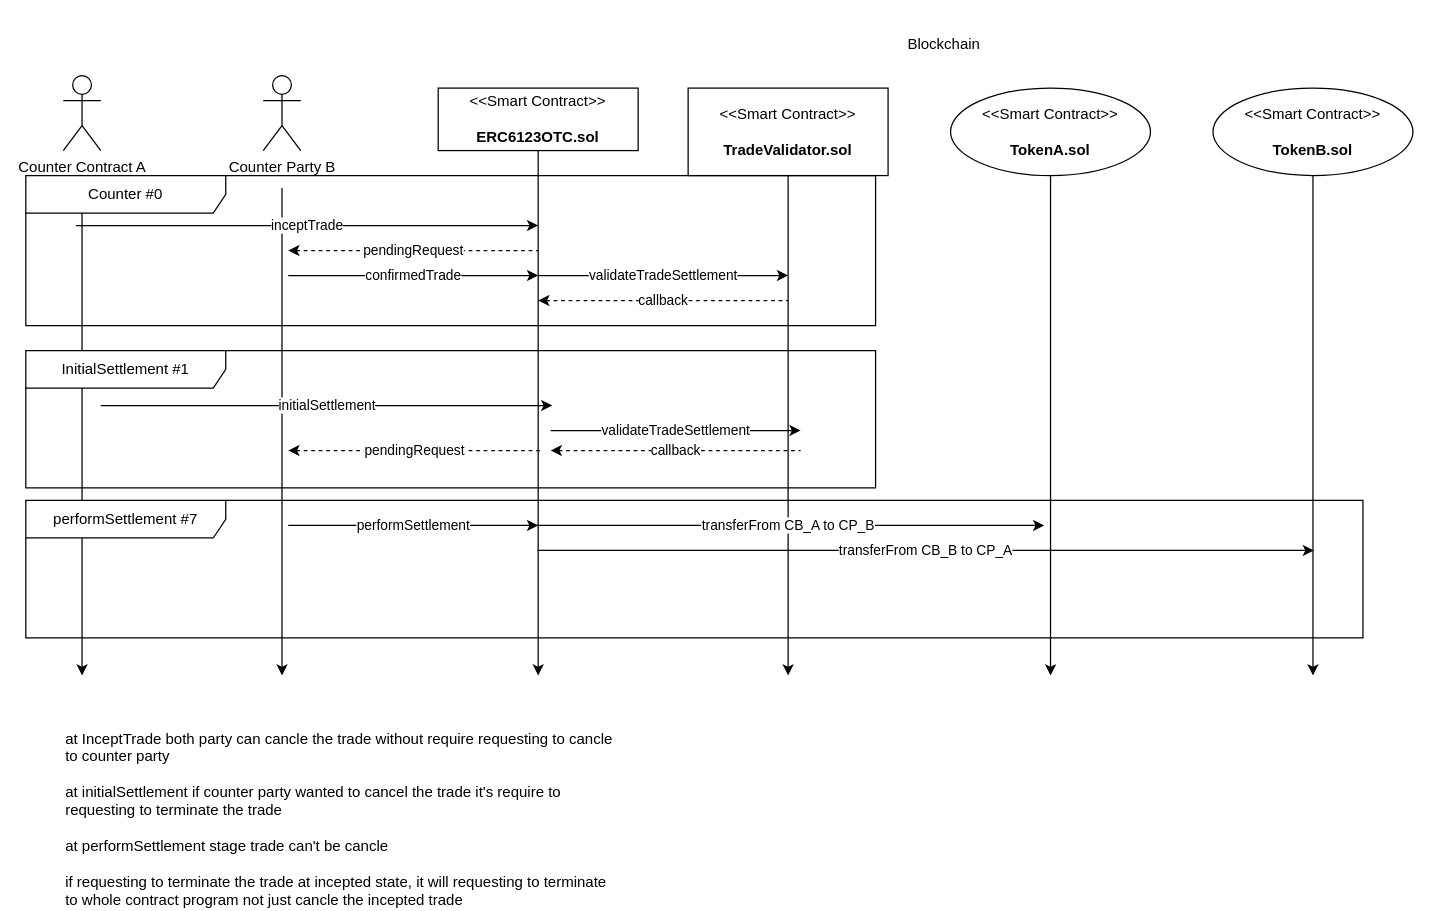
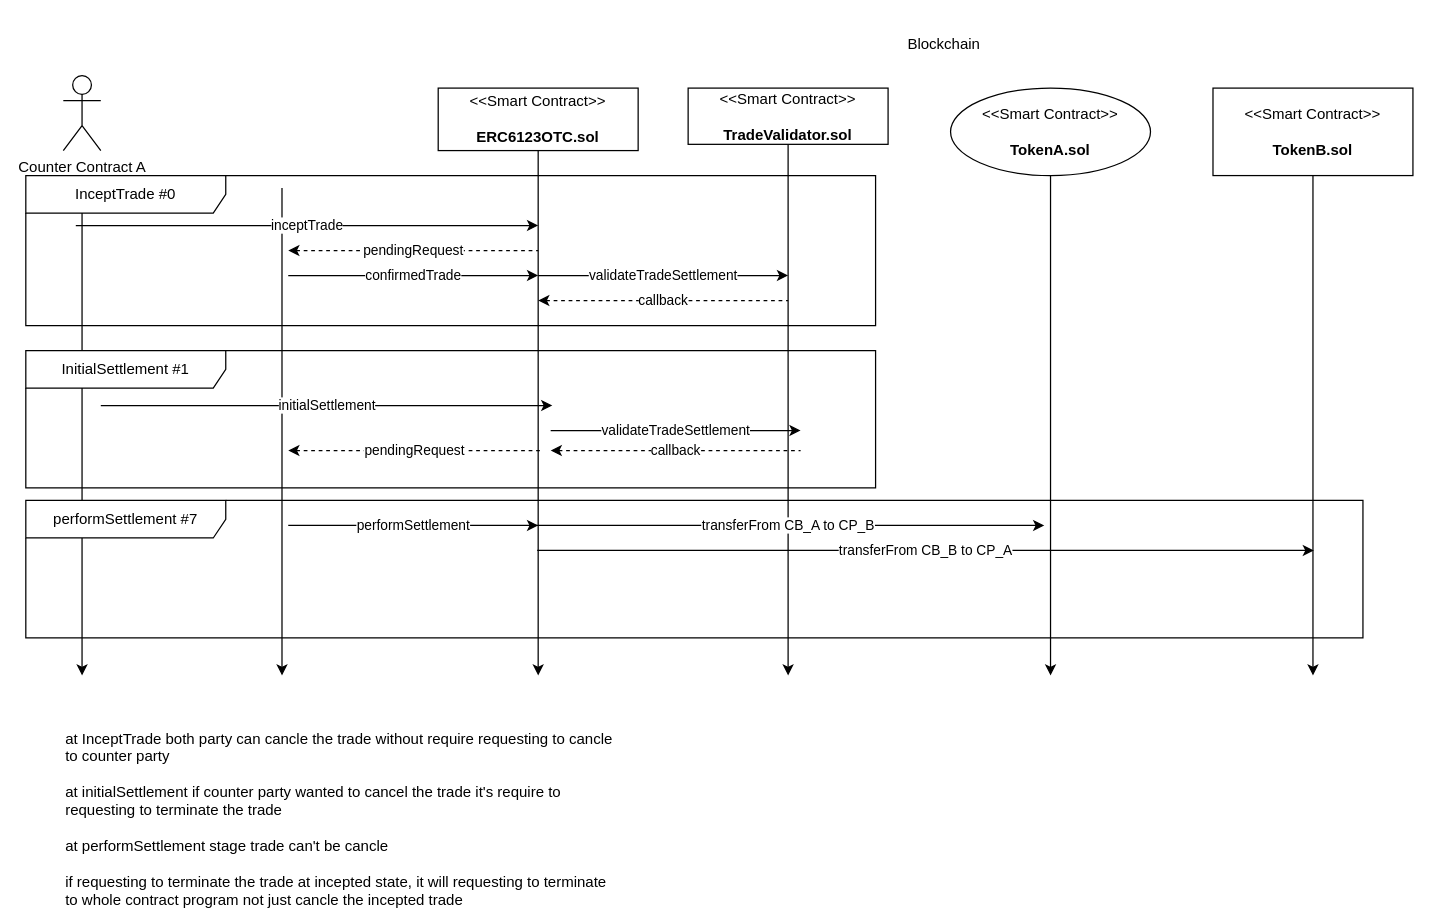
(282, 113) -> none
(788, 132) -> (788, 116)
(1313, 132) -> (1313, 132)
(126, 194) -> (126, 194)
